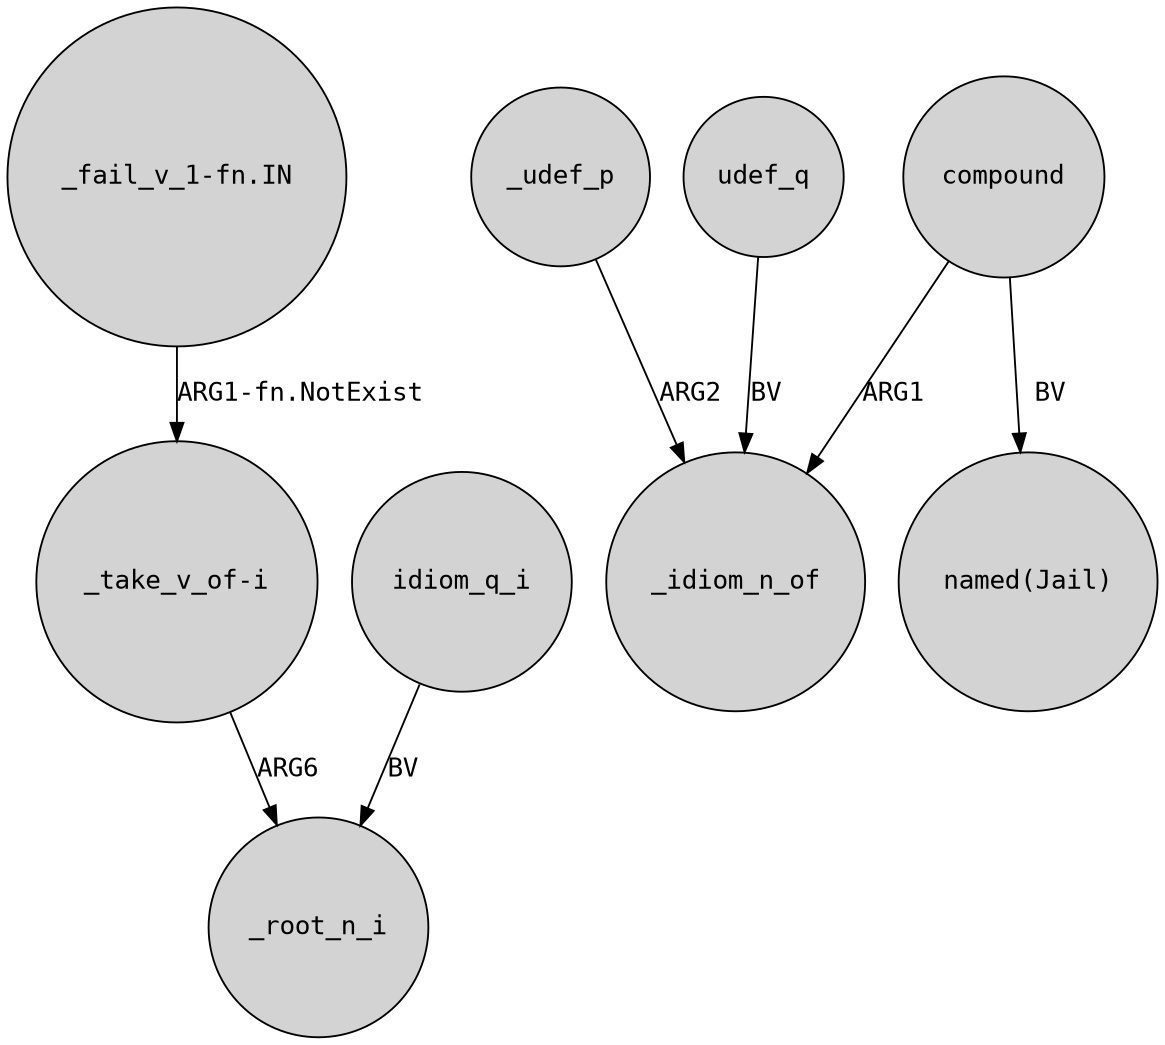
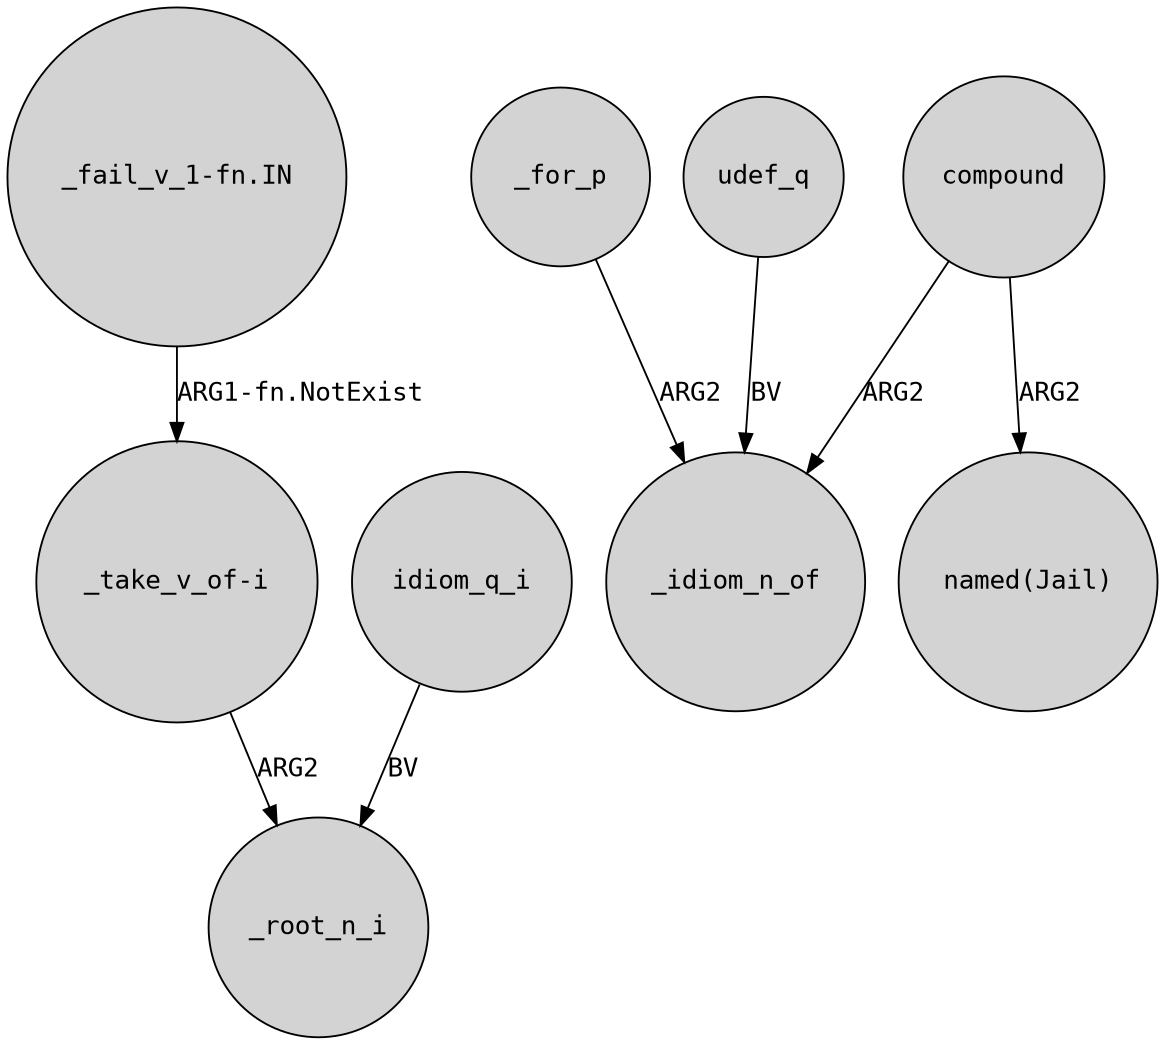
(561, 177) -> (561, 177)
(894, 394) -> (894, 394)
(1050, 394) -> (1050, 394)
(289, 770) -> (289, 770)
